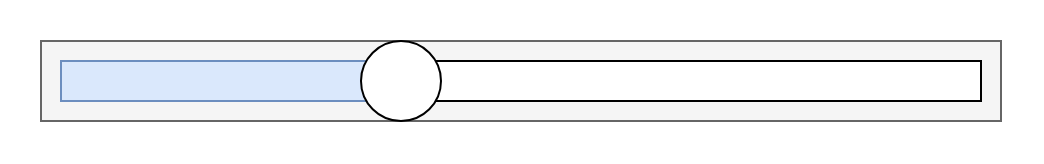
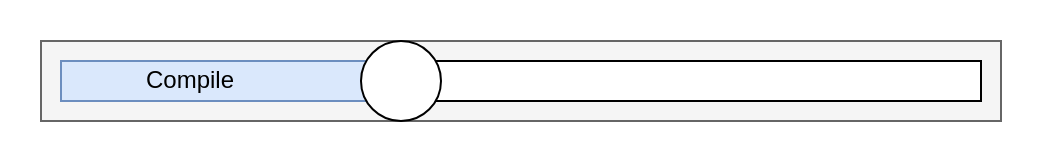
none -> (191, 81)
